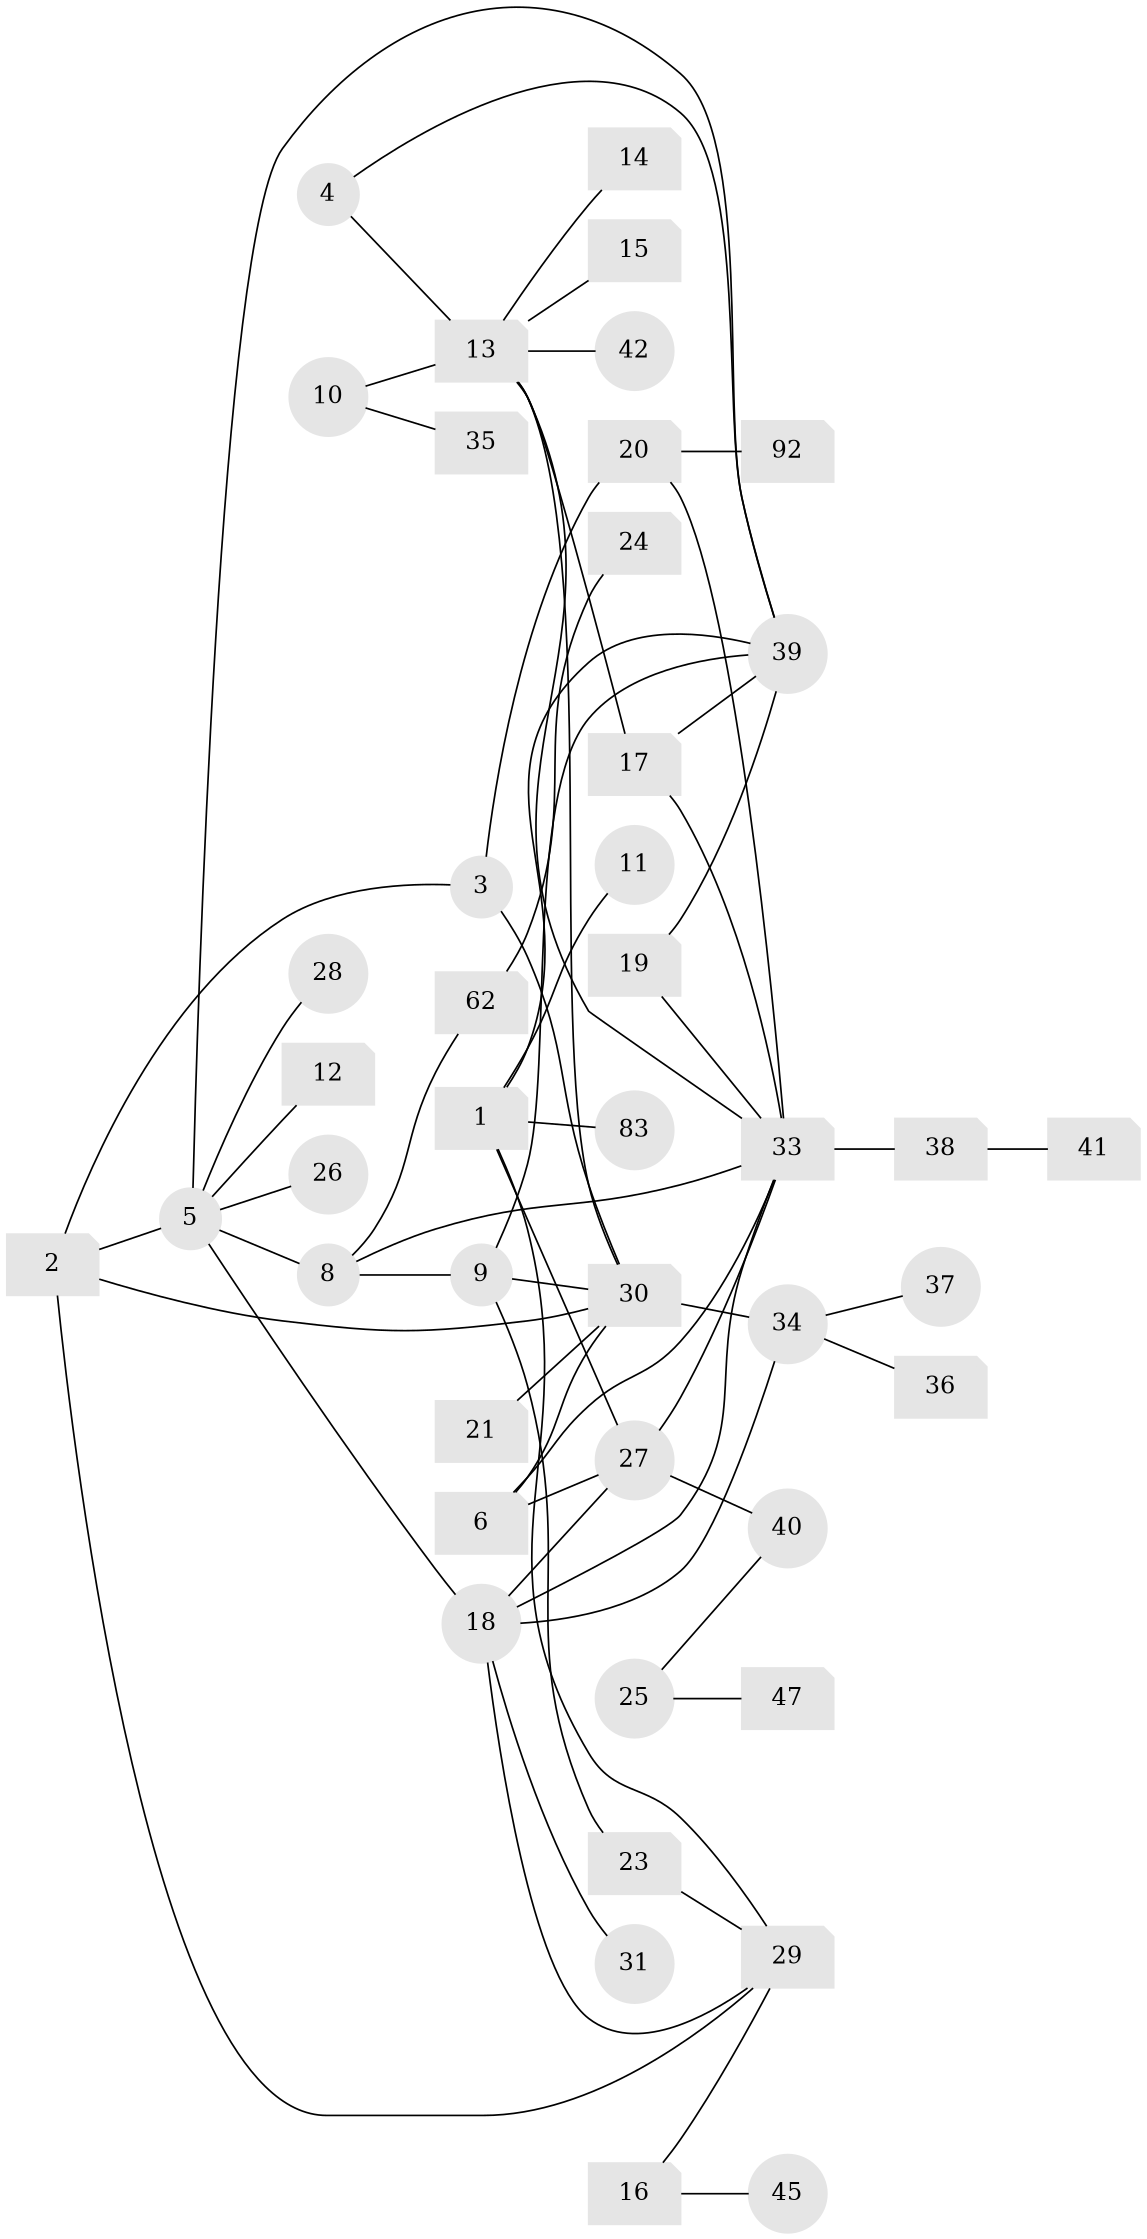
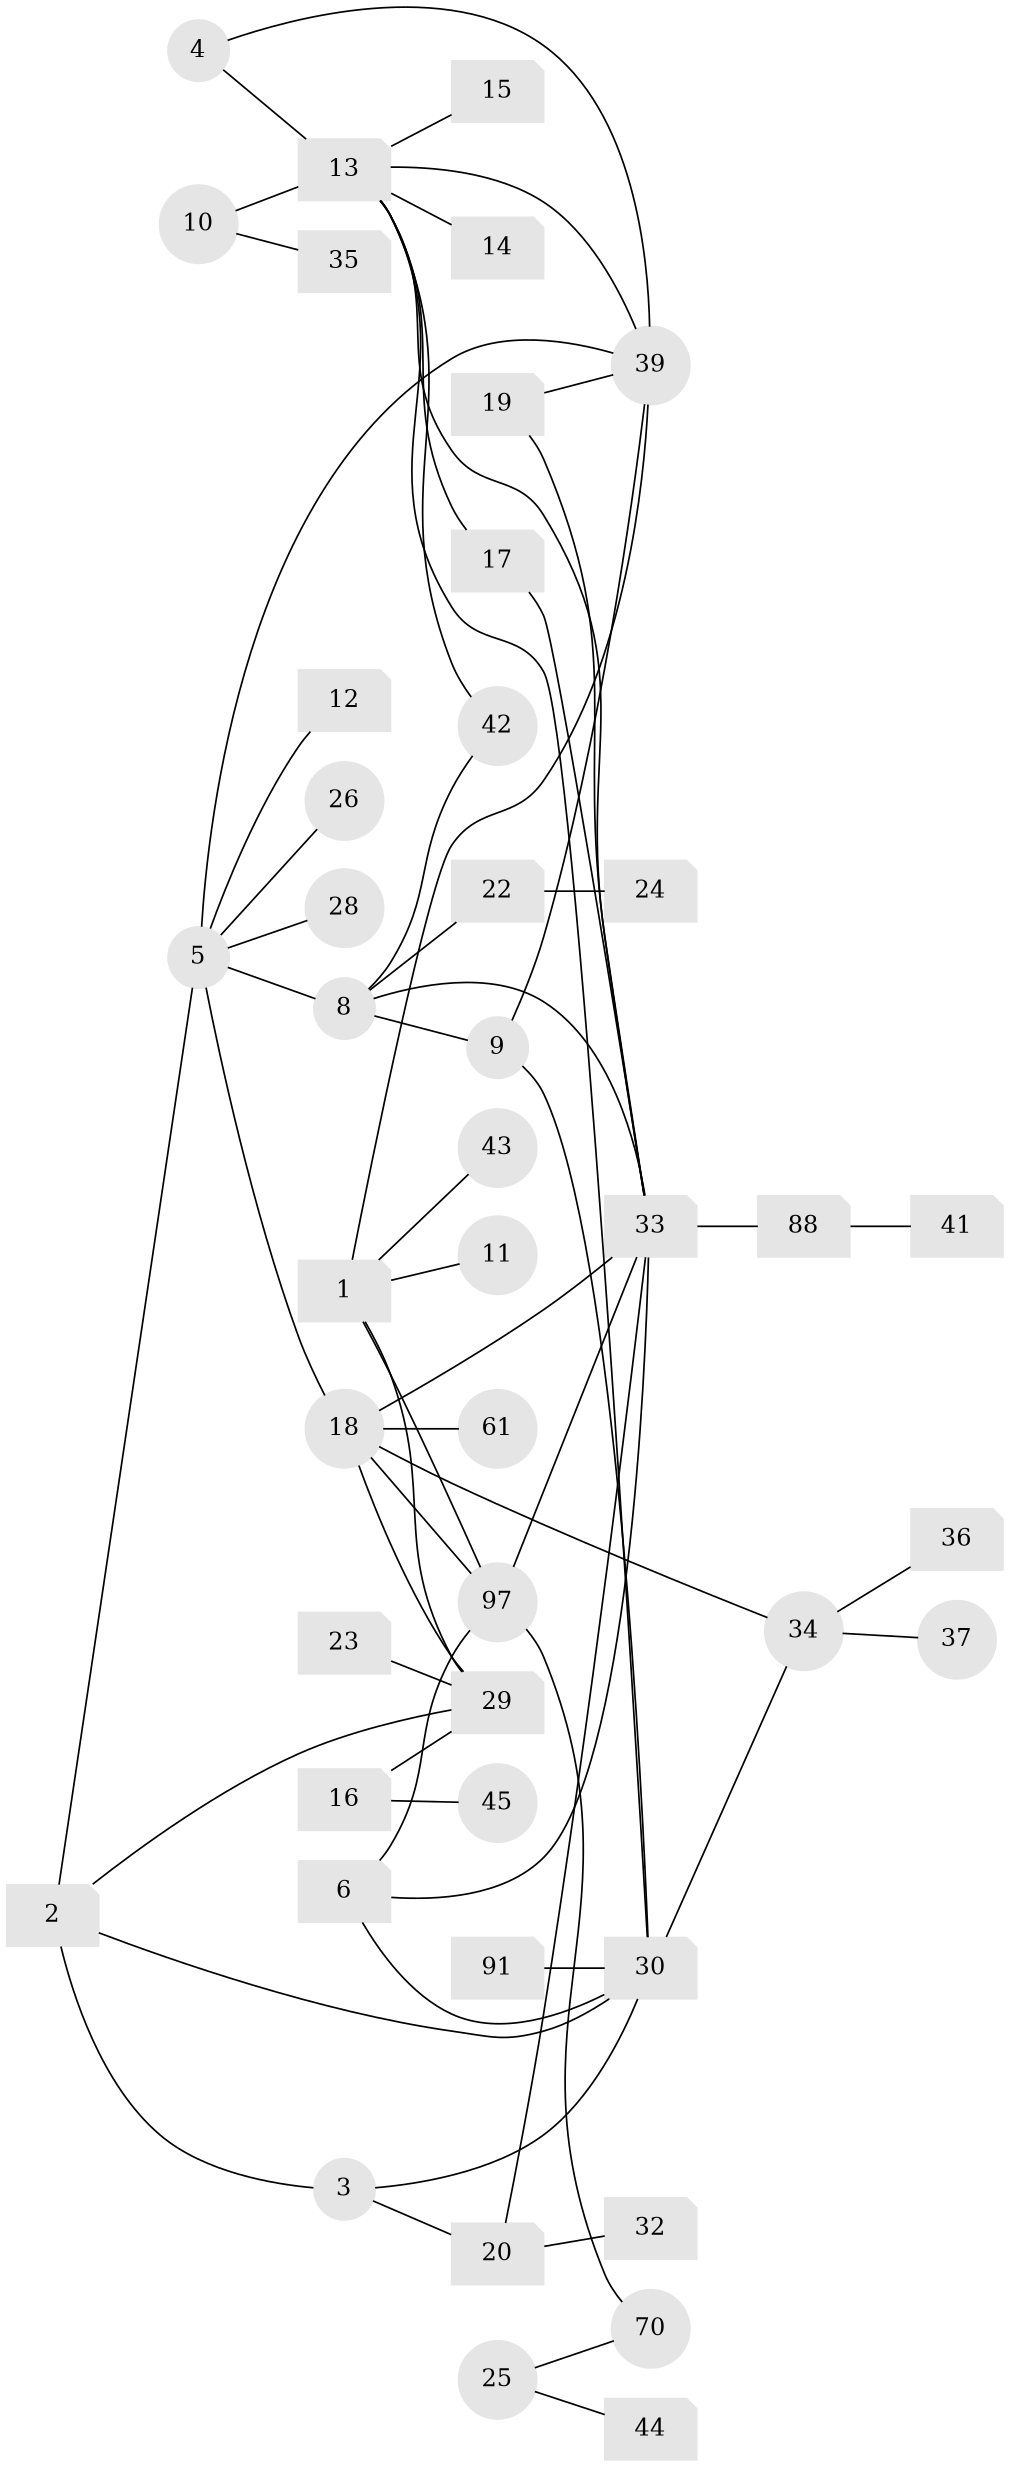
(788, 452) -> (651, 2228)
(717, 705) -> (544, 202)
none -> (424, 874)
(481, 1003) -> (498, 891)
(635, 1130) -> (498, 1148)
(941, 1149) -> (804, 1226)
(481, 1431) -> (498, 1968)
(635, 1460) -> (498, 1602)
(788, 1528) -> (651, 2329)
(548, 1569) -> none
(788, 1699) -> (651, 2429)
(635, 1964) -> (498, 1429)
